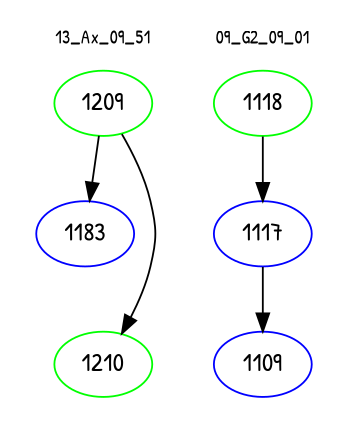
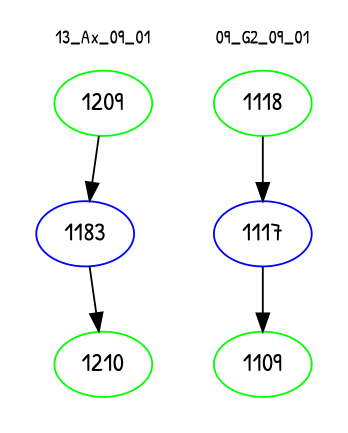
(103, 39) -> (103, 39)
(155, 224) -> (93, 290)
(263, 364) -> (263, 364)
